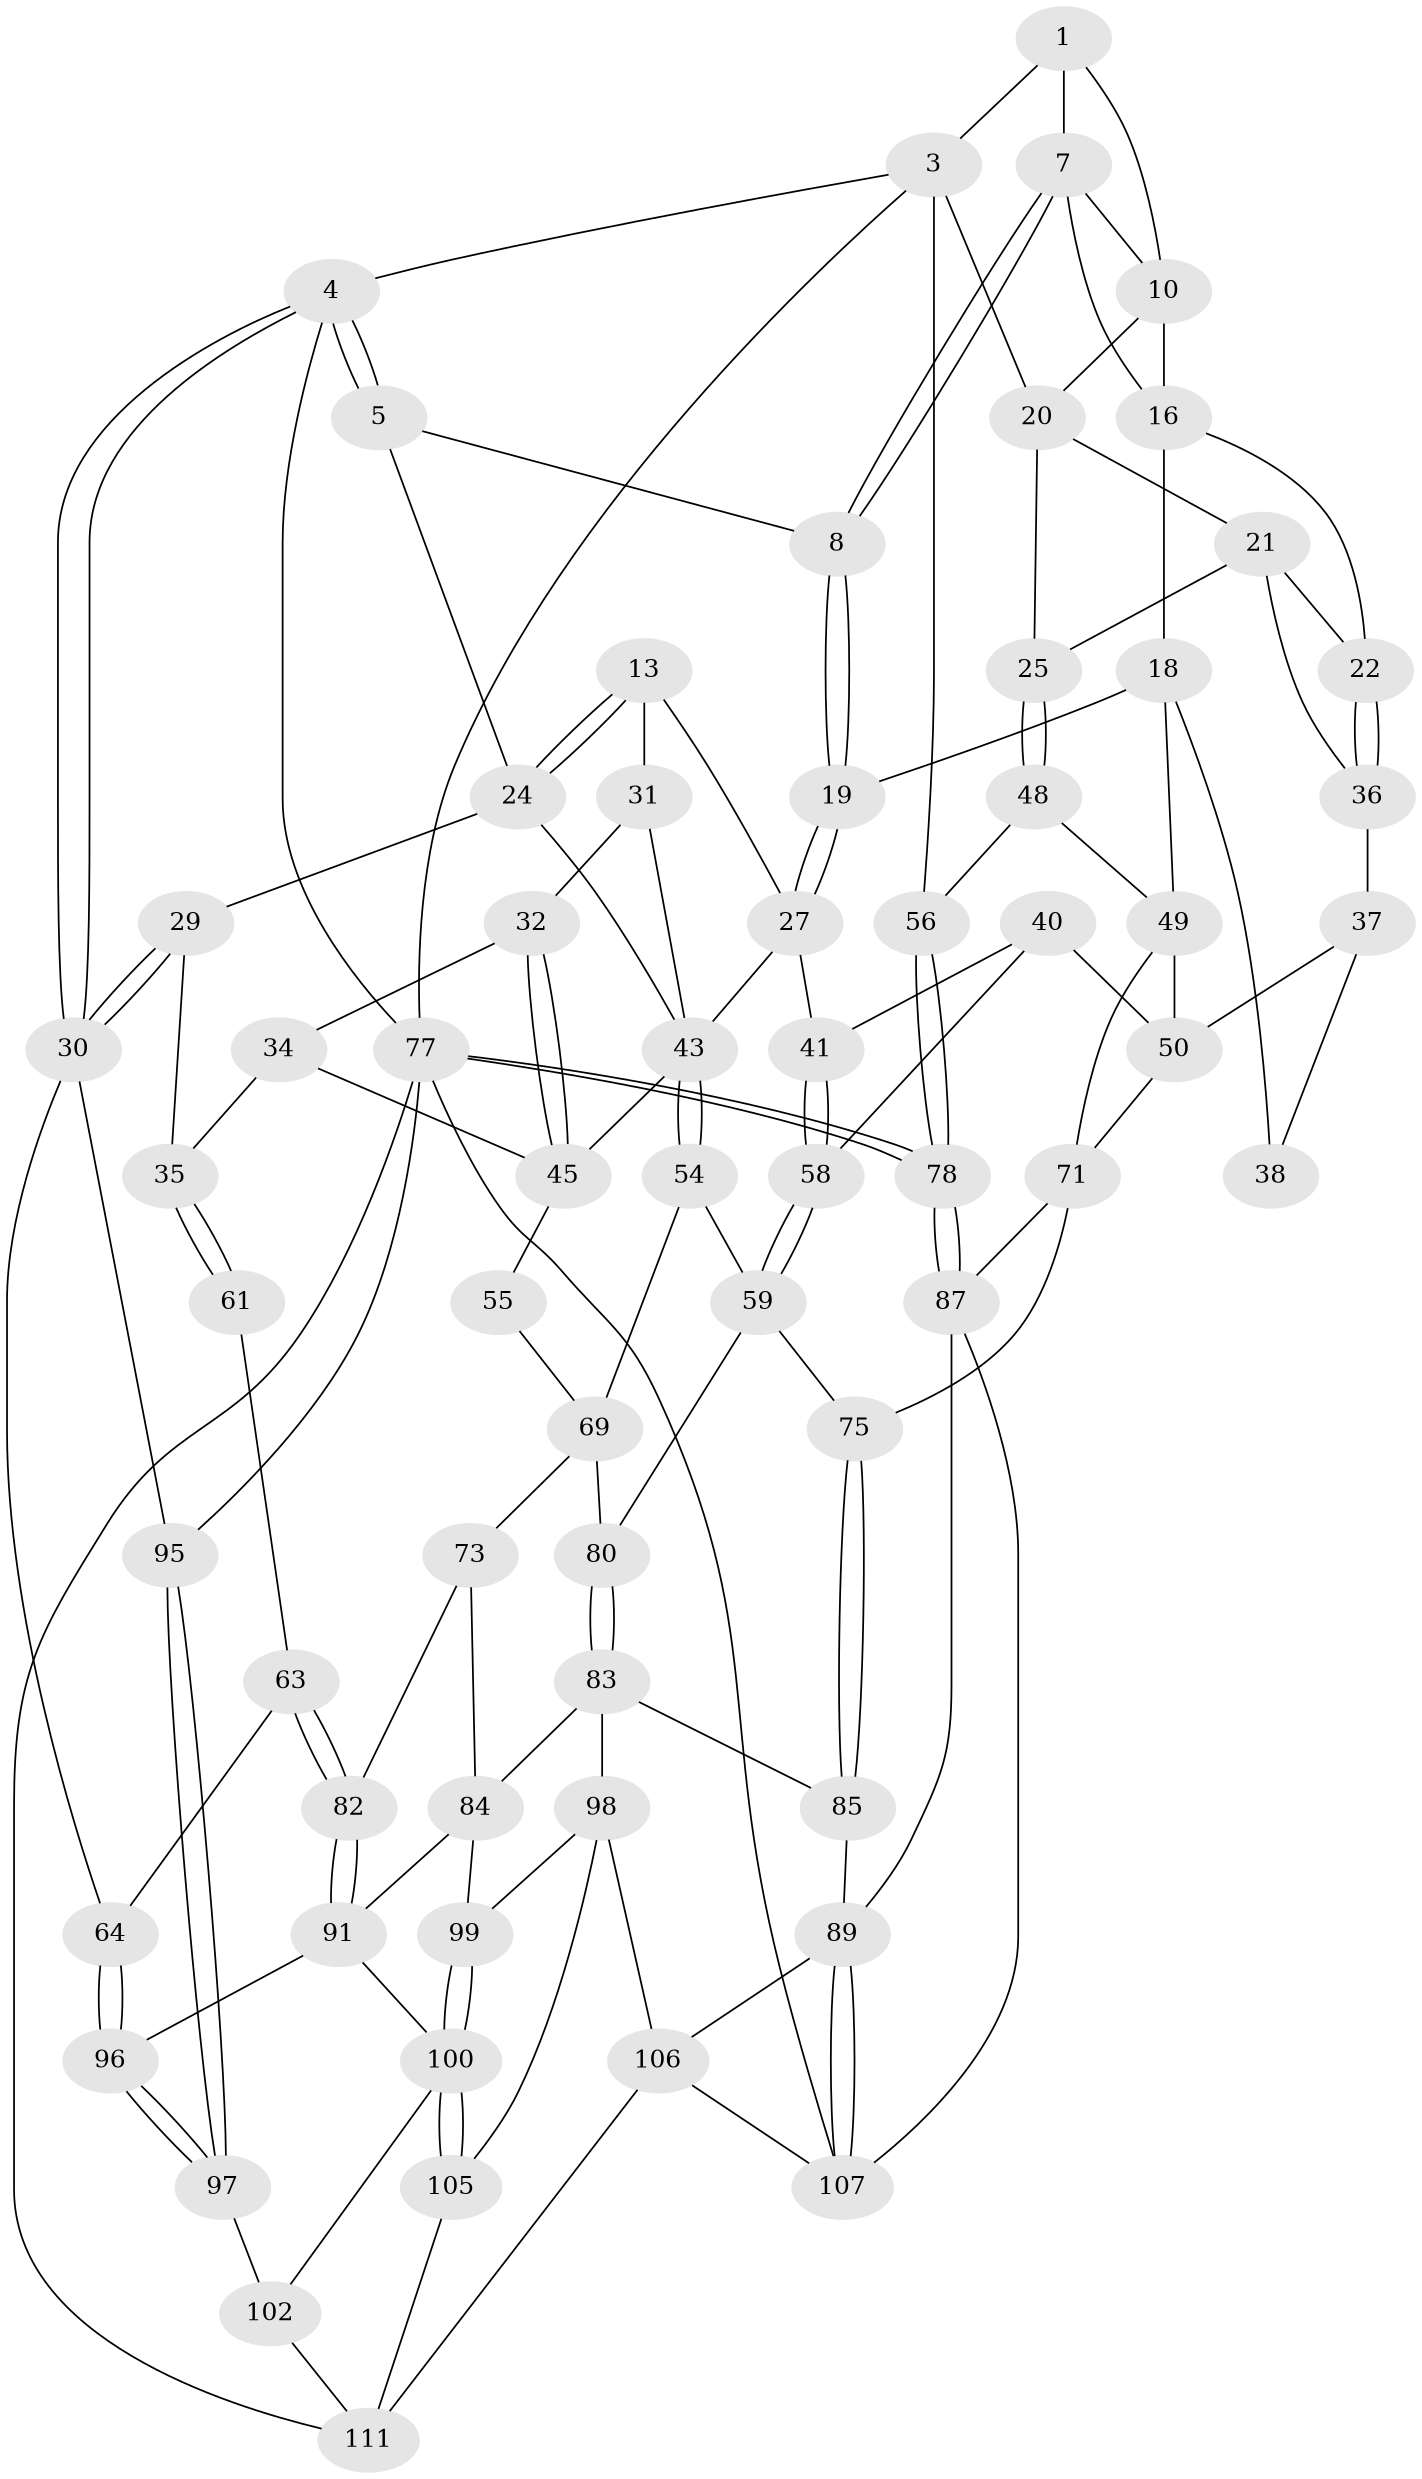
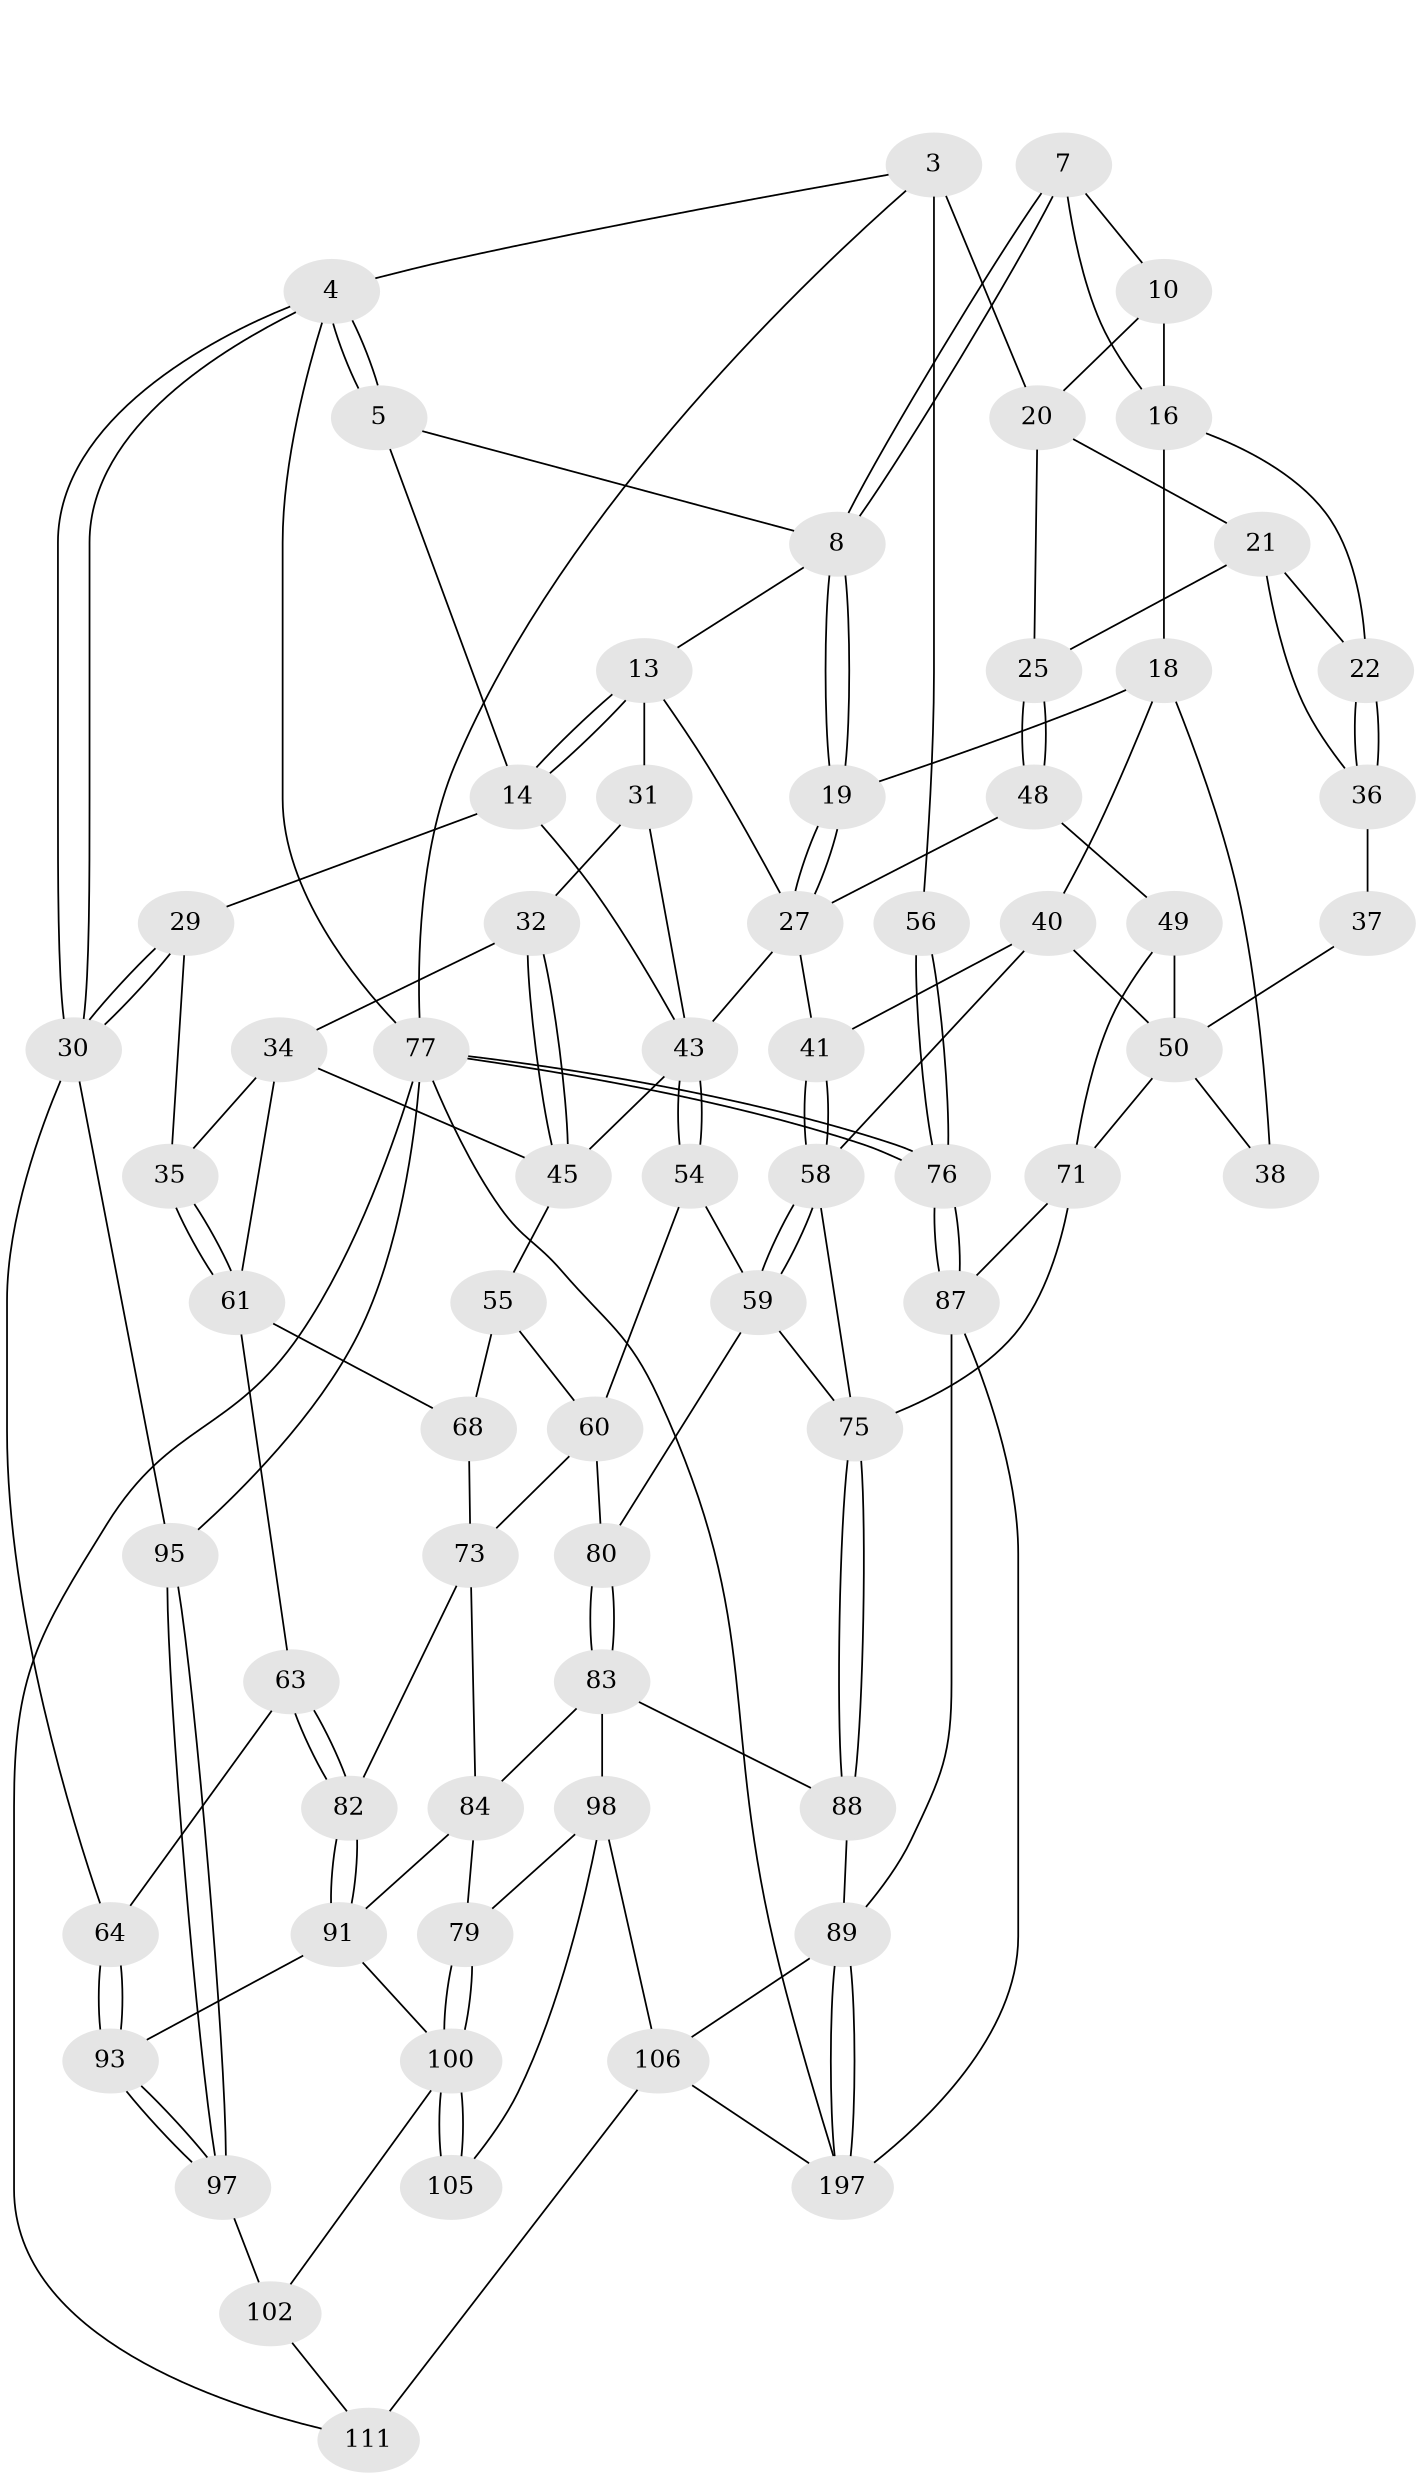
(1064, 39) -> none
none -> (741, 608)
(518, 797) -> (518, 797)
(1169, 797) -> (1111, 799)
(978, 860) -> (915, 860)
(1319, 1050) -> (1223, 1113)
none -> (258, 1176)
(943, 1176) -> (943, 1176)
none -> (836, 1303)
none -> (469, 1429)
(595, 1429) -> (595, 1429)
(848, 1808) -> (848, 1808)
(465, 1935) -> (465, 1935)
(111, 2061) -> (111, 2061)
(843, 2187) -> (843, 2187)
(410, 2314) -> none
